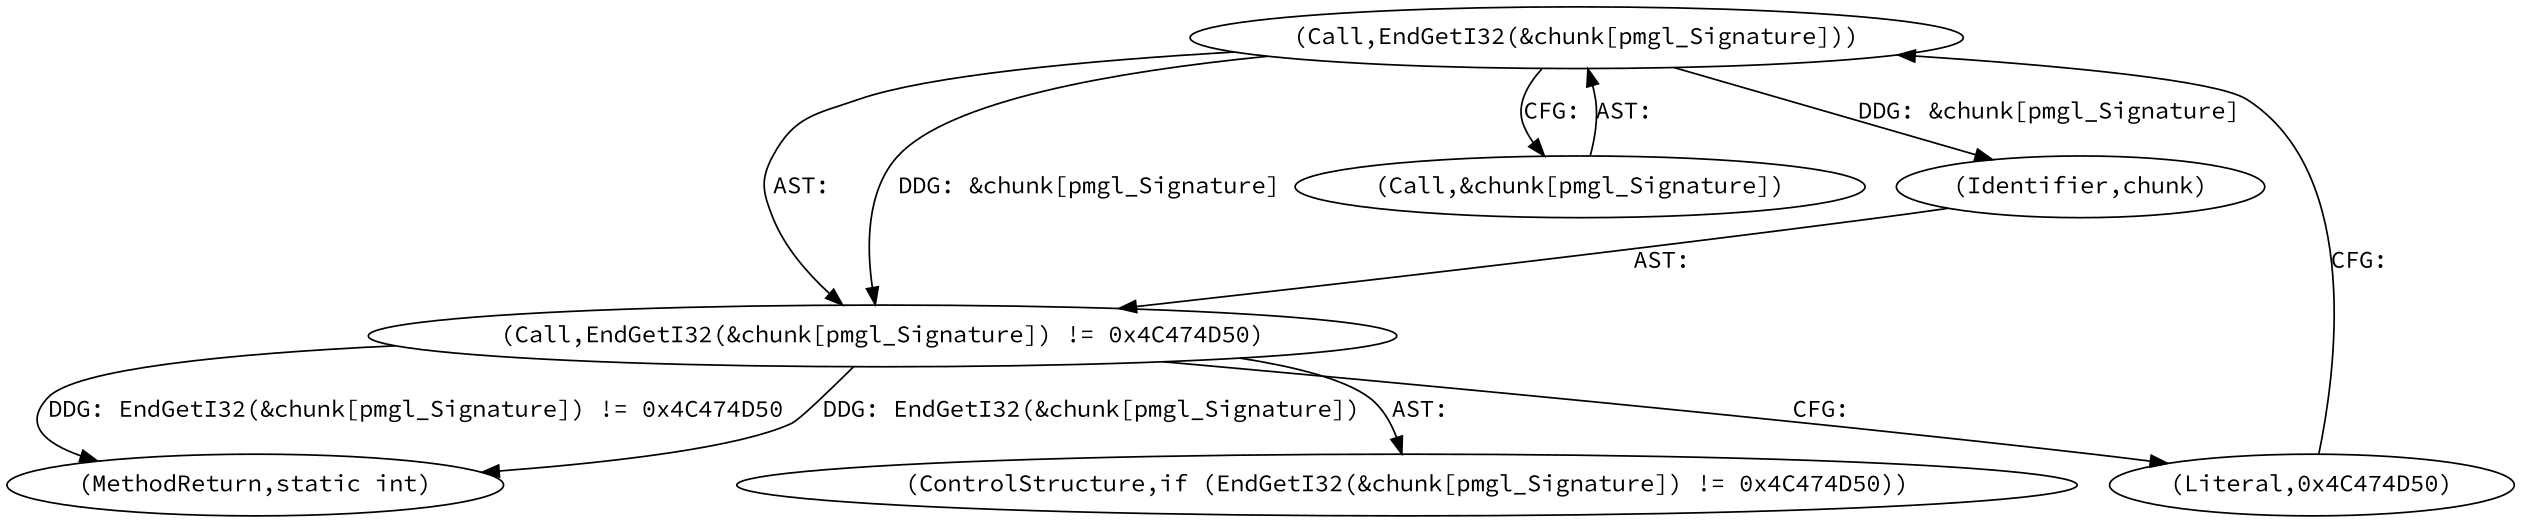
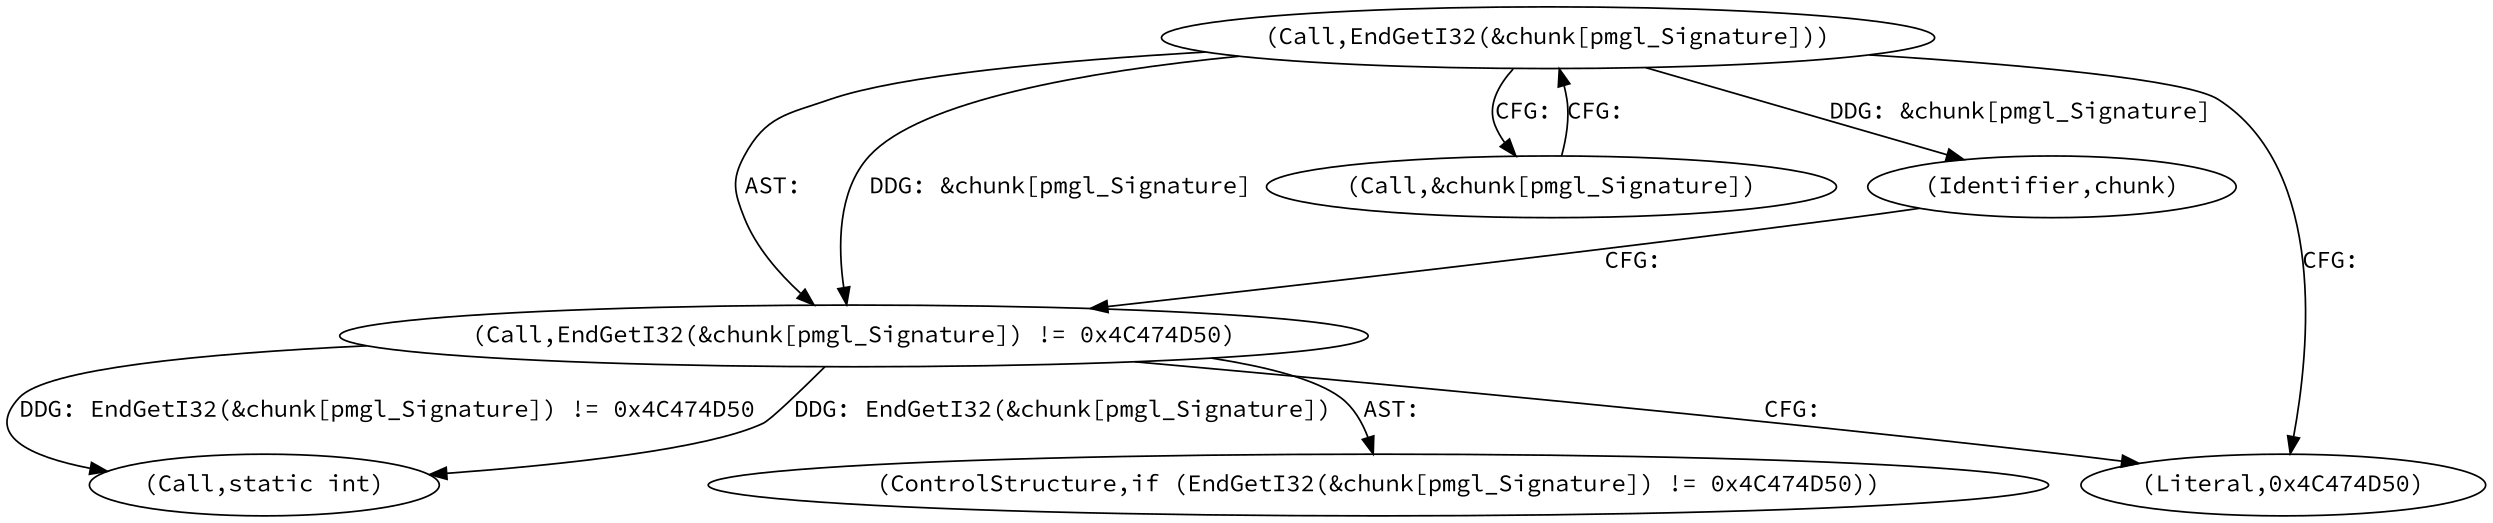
(1632, 112) -> (1603, 112)
(2264, 115) -> (2223, 103)
(1669, 261) -> (1641, 261)
(255, 485) -> (264, 485)
